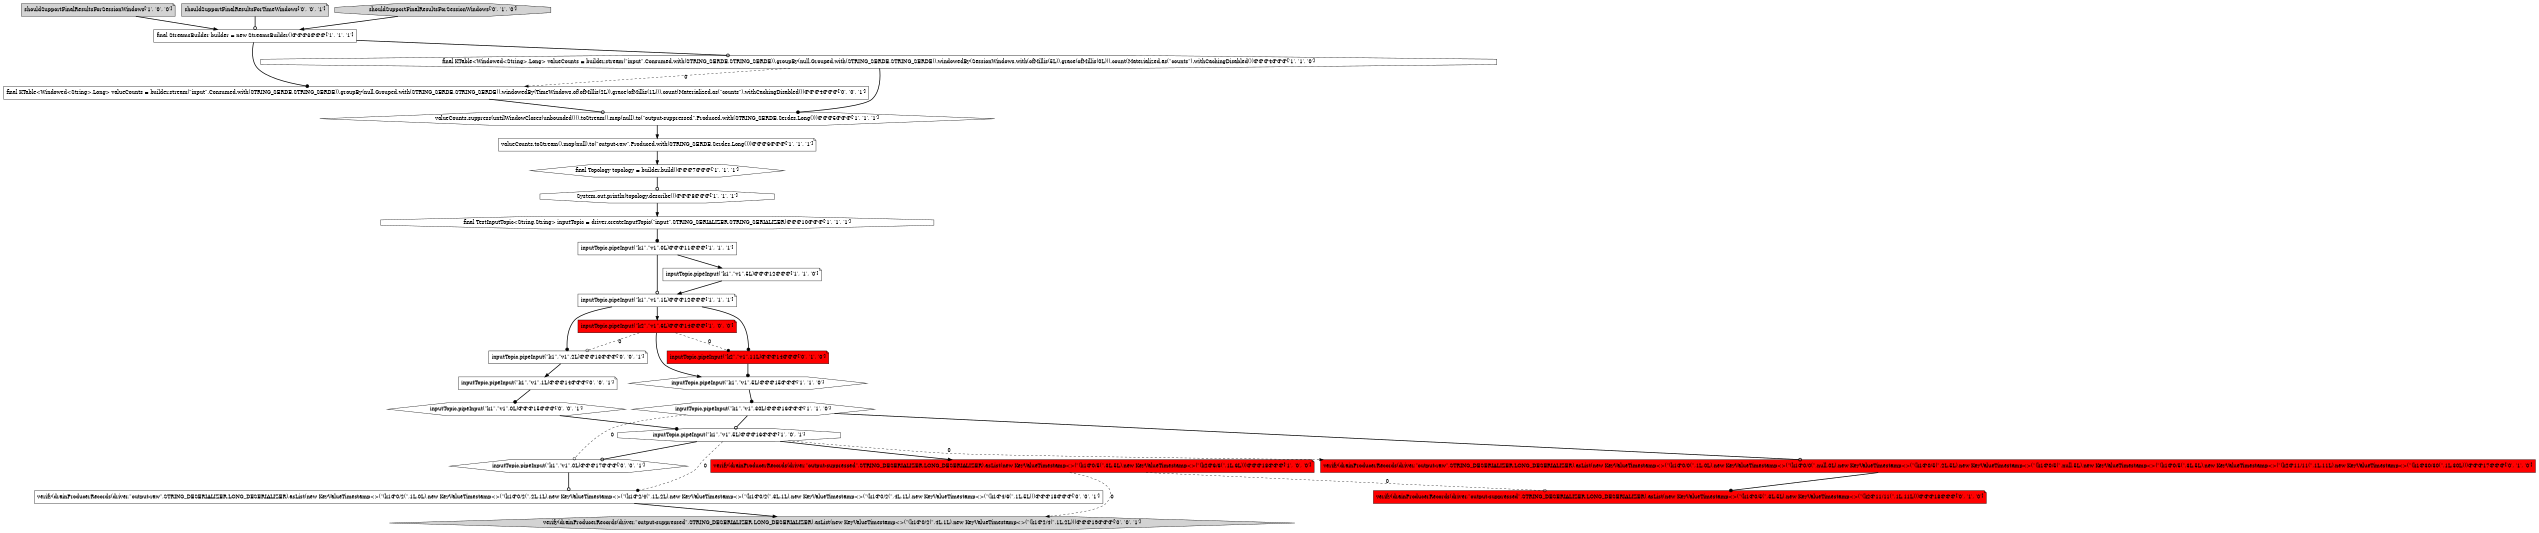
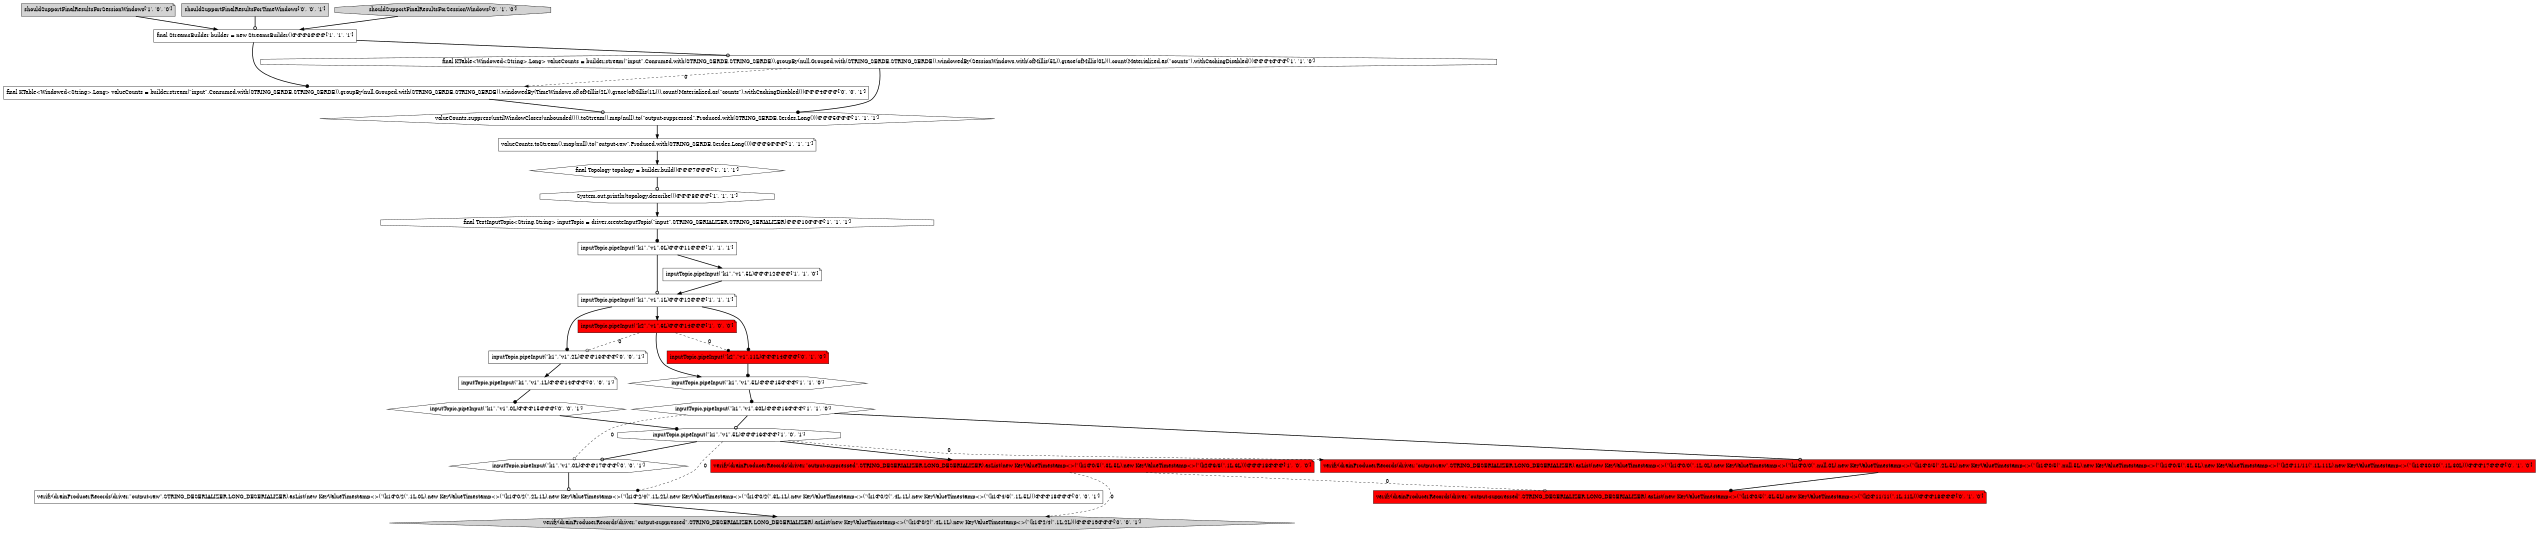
(255, 10) -> (255, 10)
